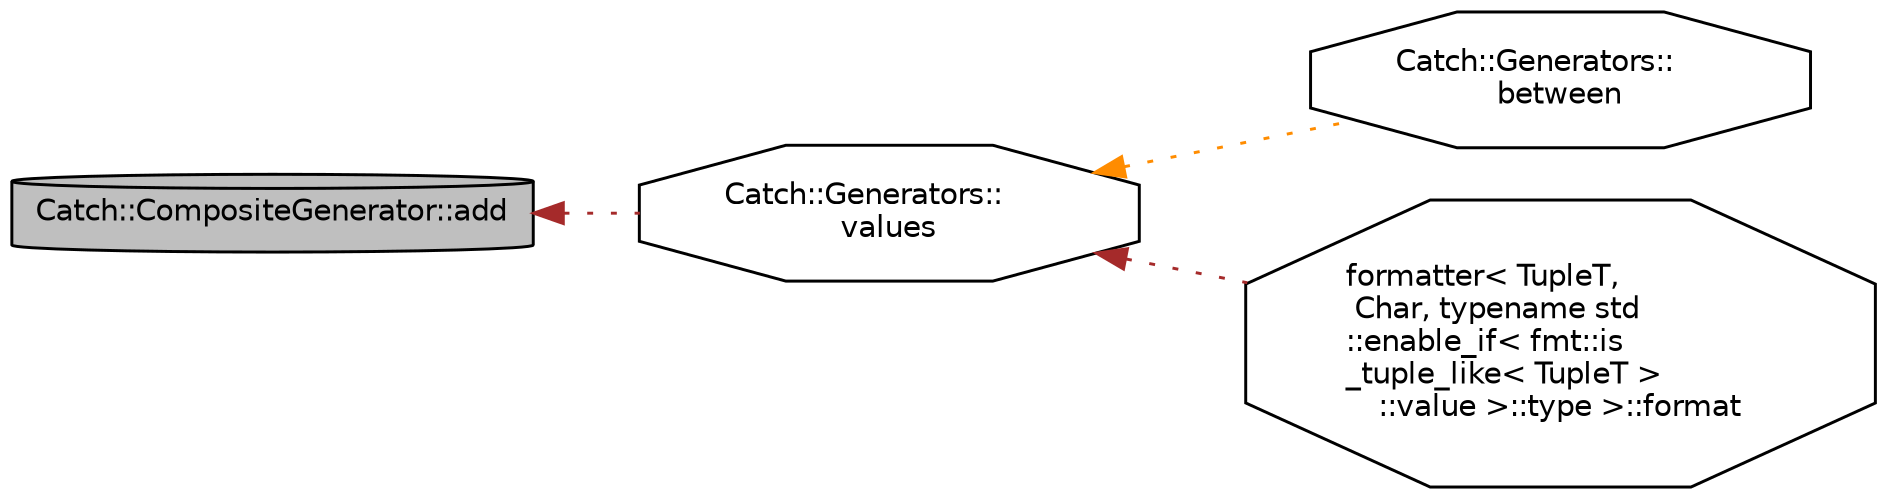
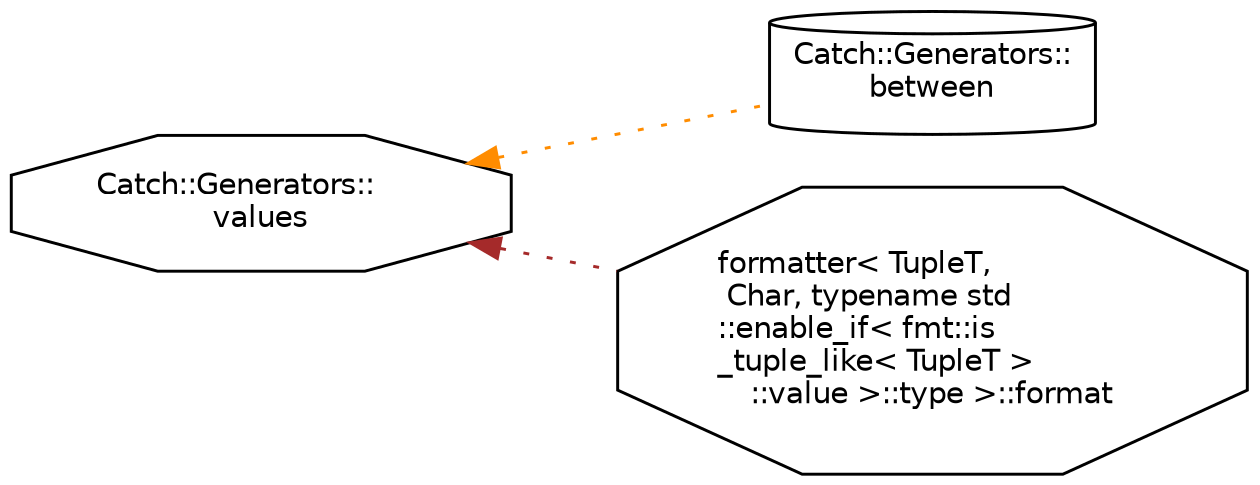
(1561, 80) -> (933, 73)
(273, 213) -> none
